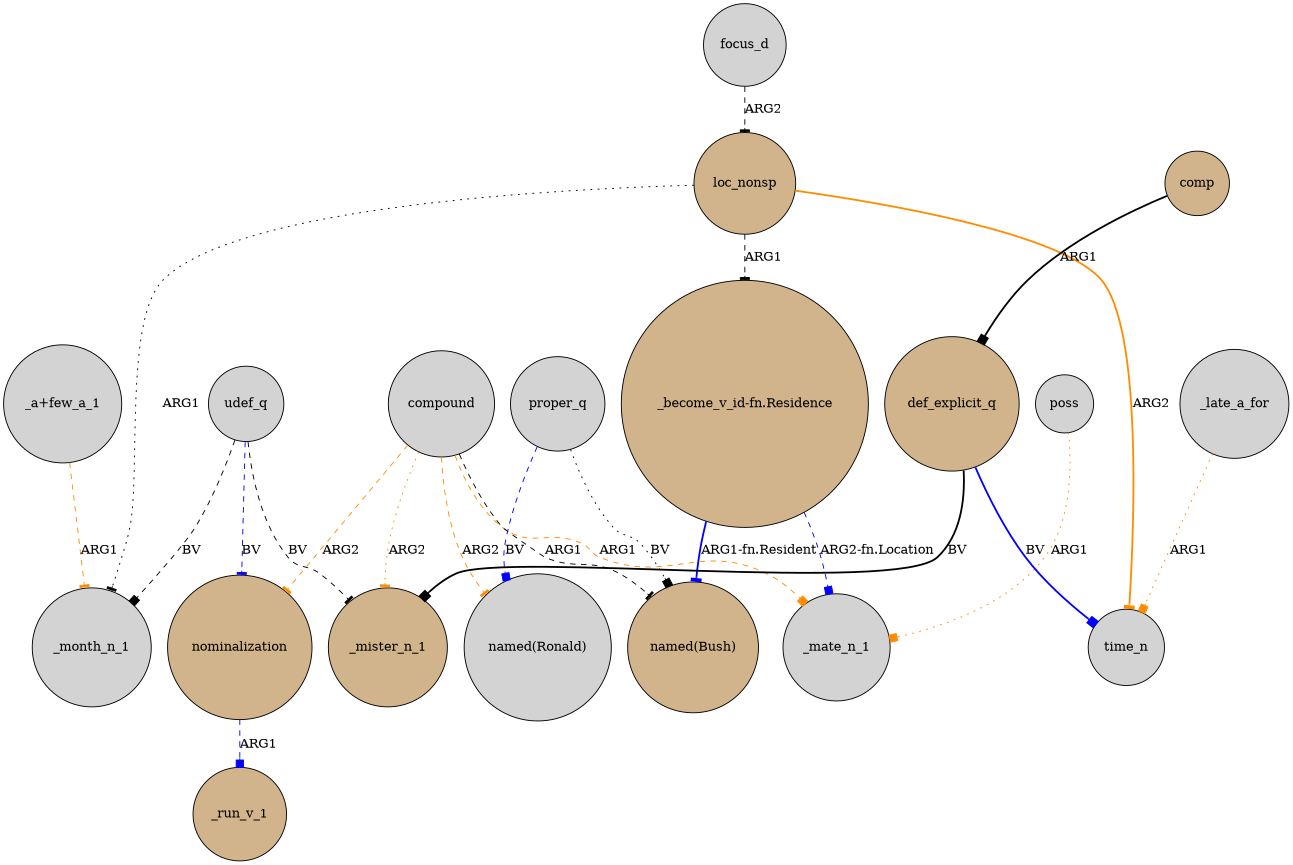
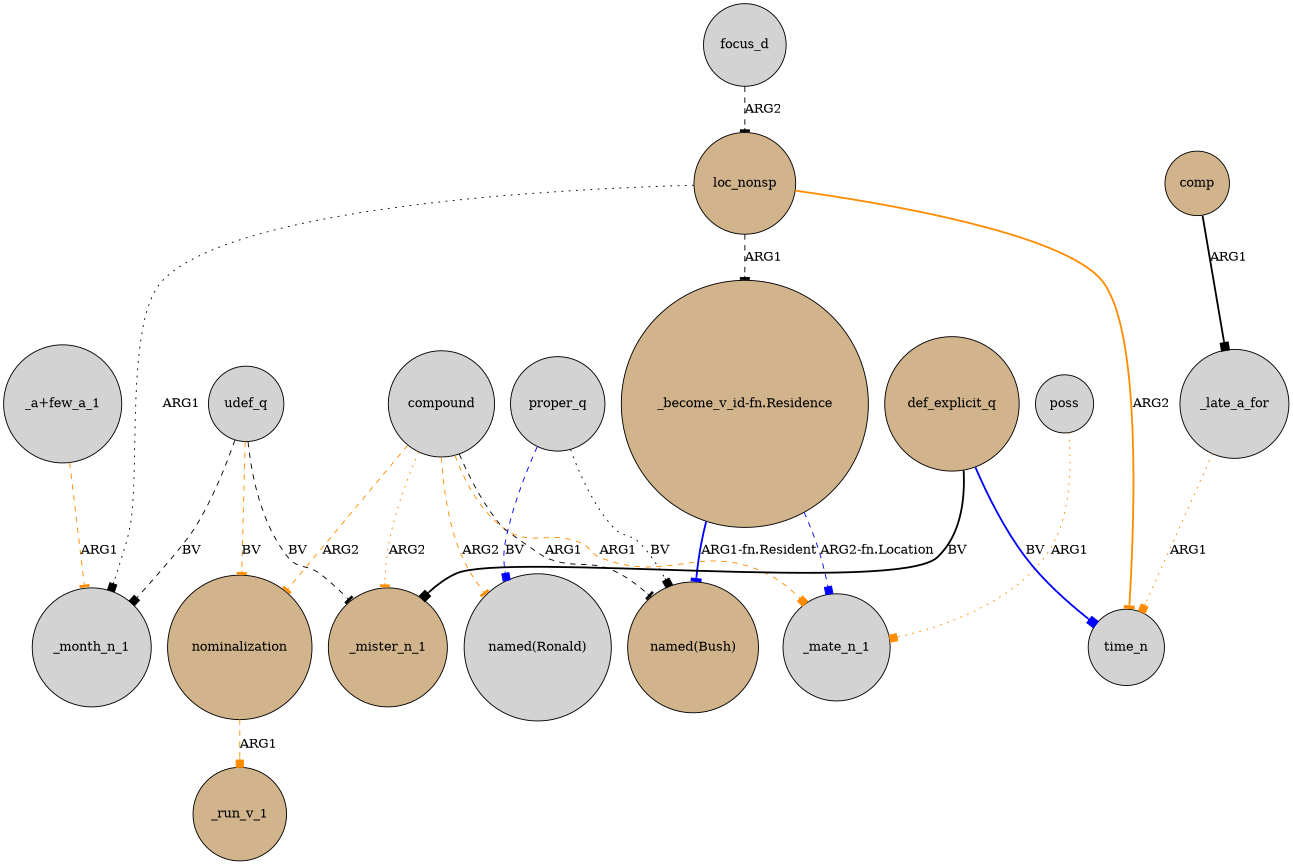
(267, 232) -> (267, 232)
(1069, 247) -> (1213, 278)
(243, 506) -> (243, 506)
(240, 739) -> (240, 739)
